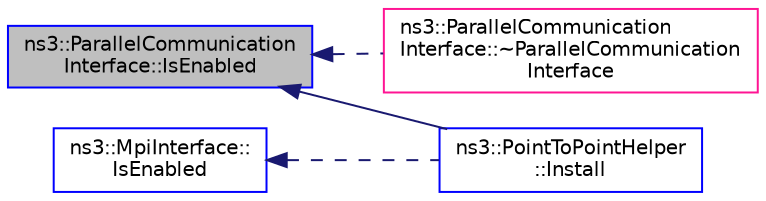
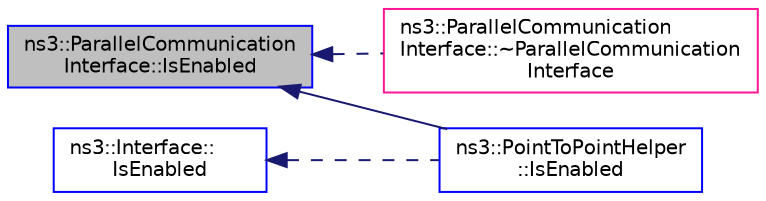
(160, 160) -> (160, 160)
(571, 160) -> (571, 160)
